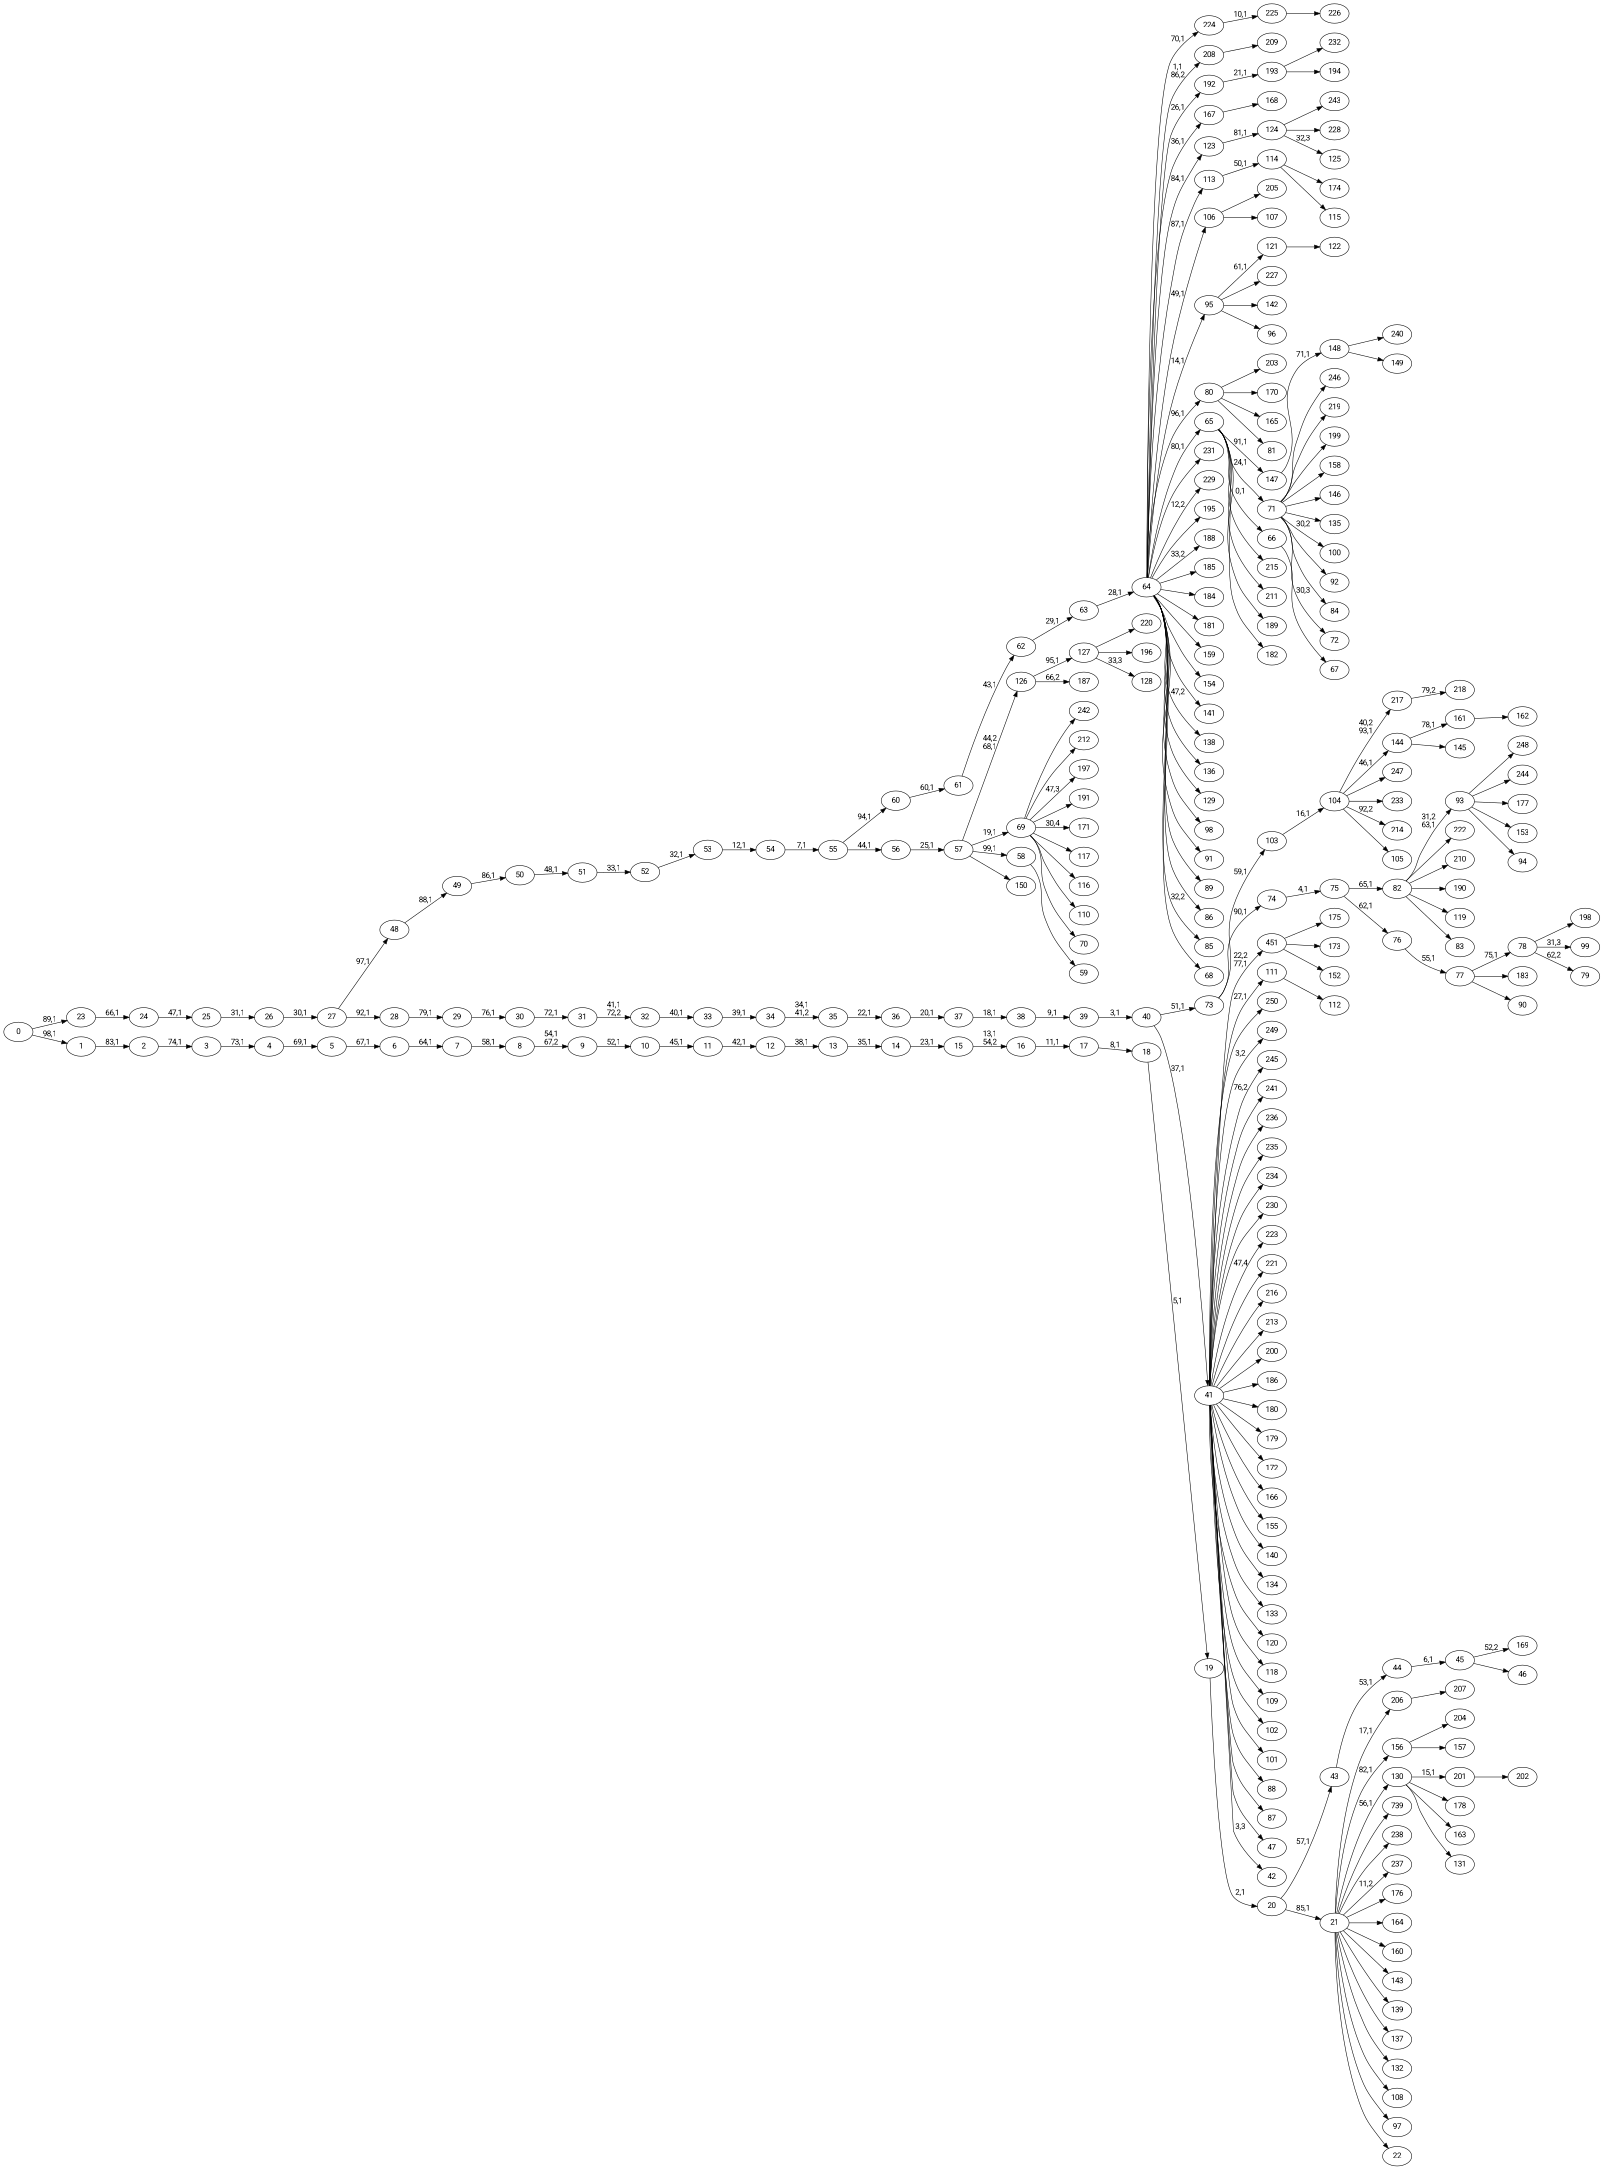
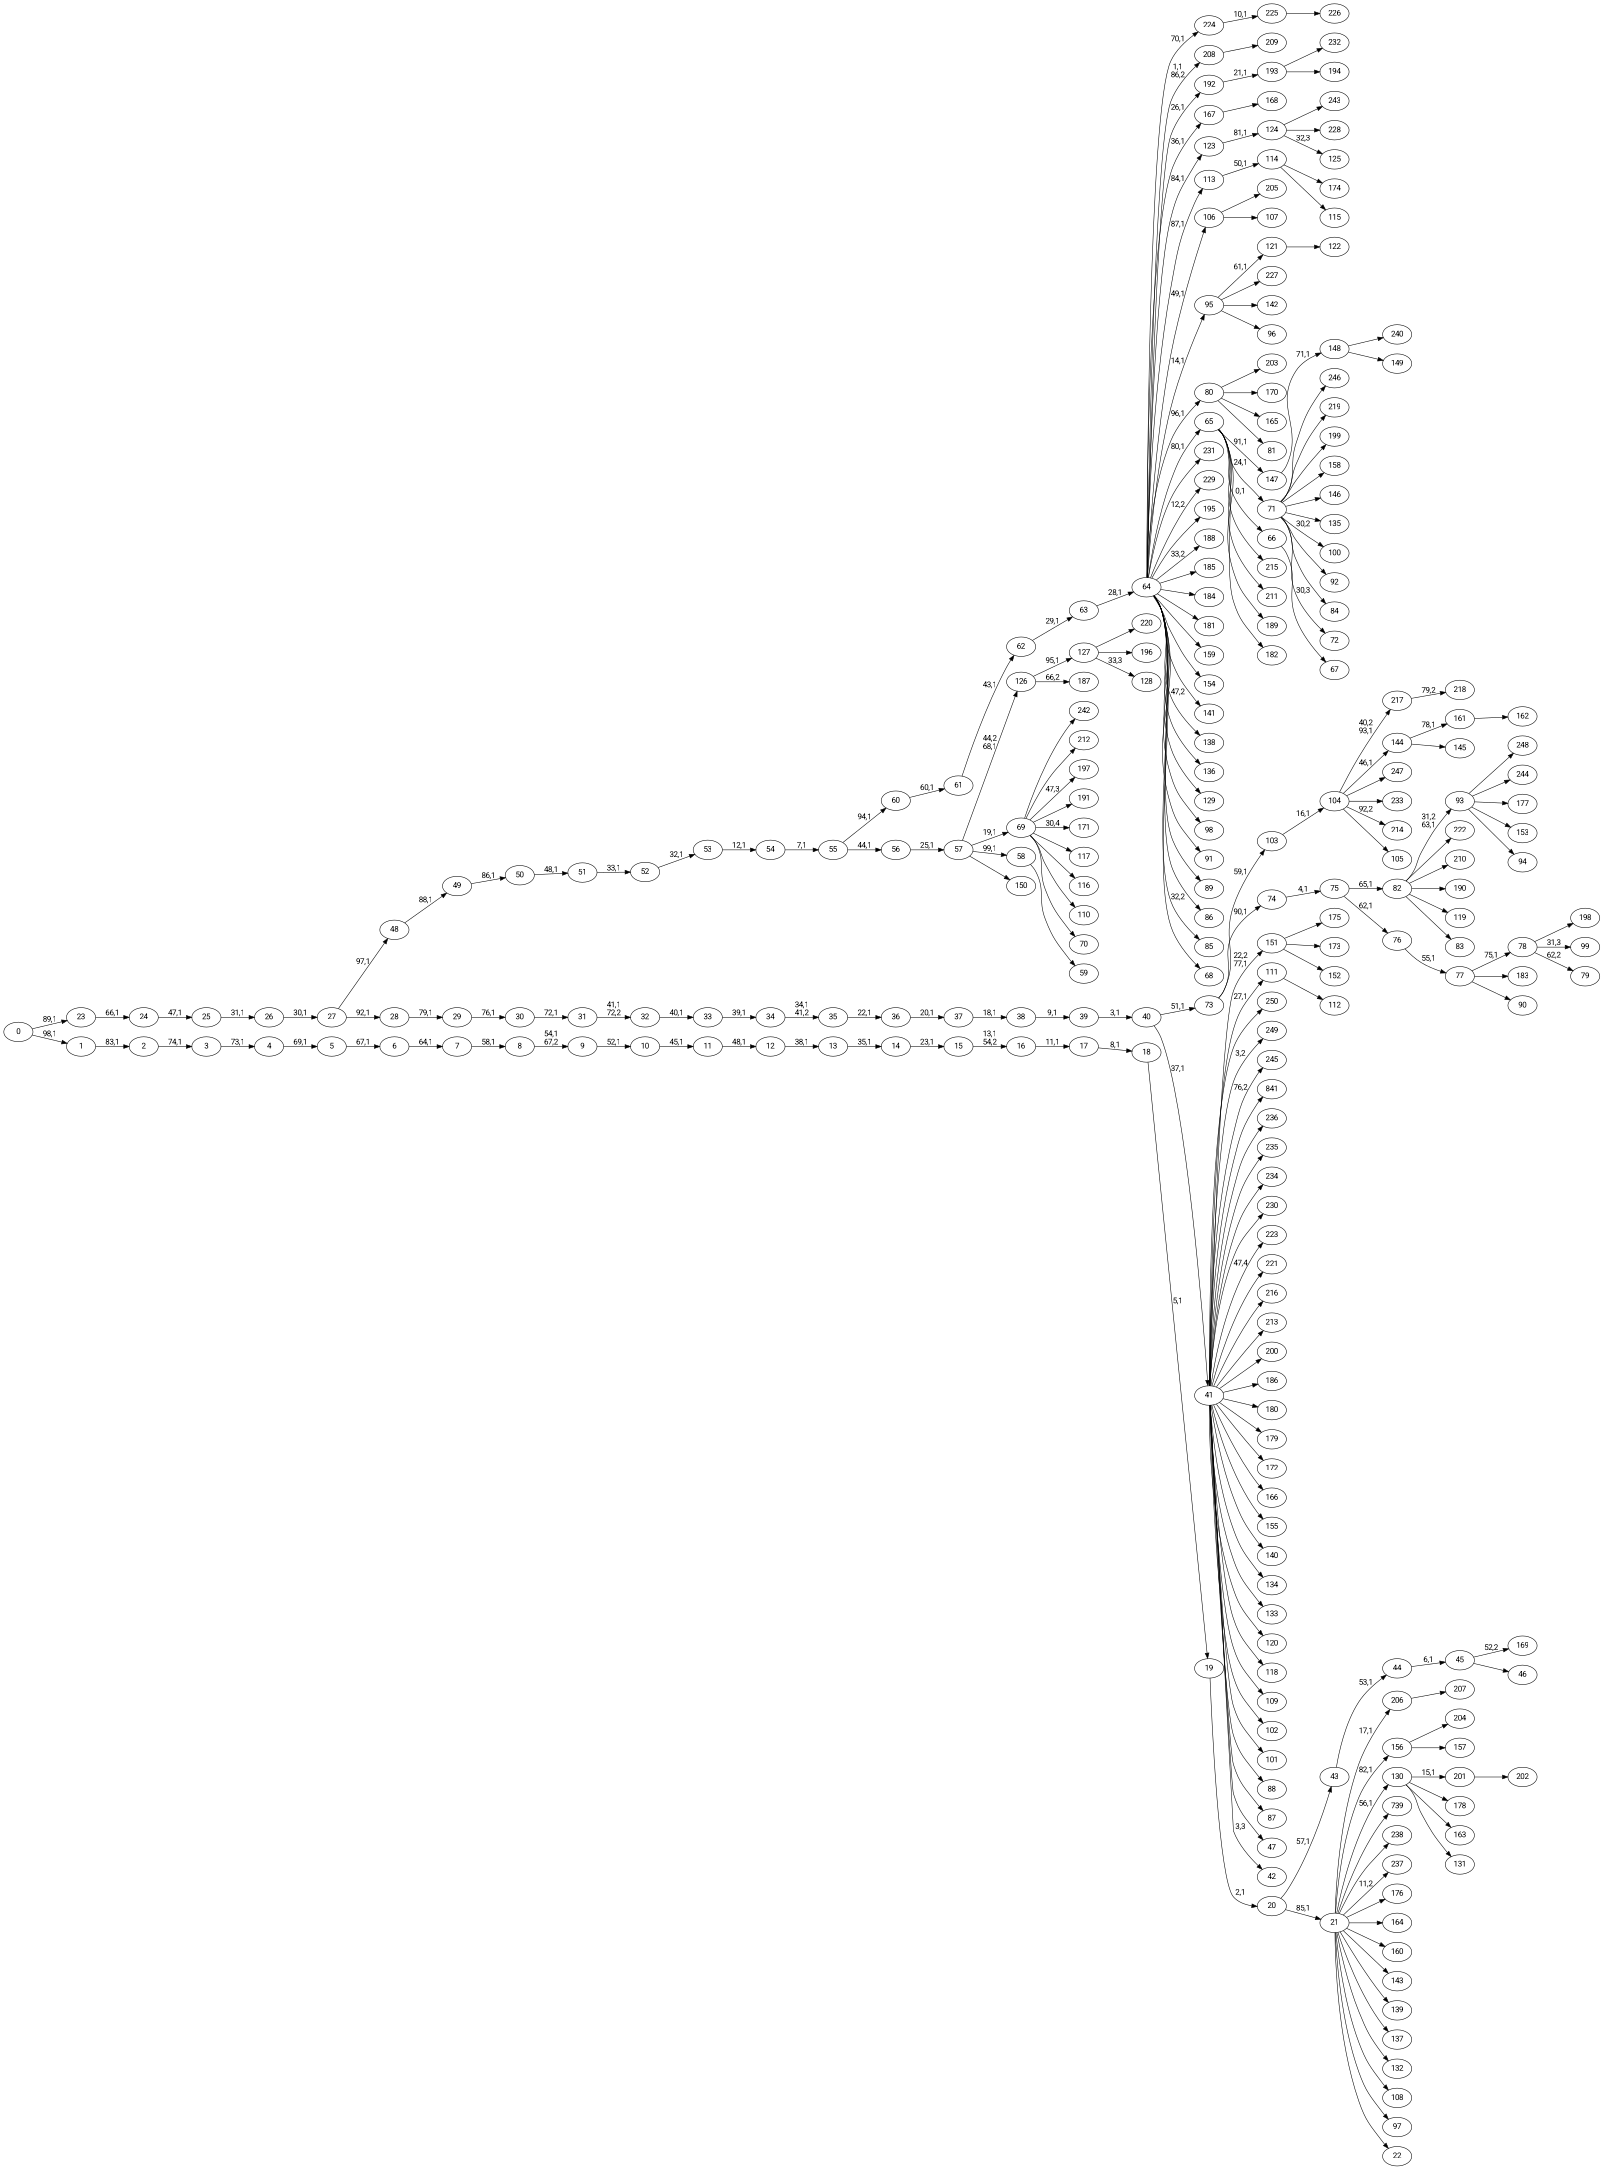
(1272, 943) -> (1272, 943)
(739, 1042) -> (739, 1042)
(1272, 1089) -> (1272, 1089)
